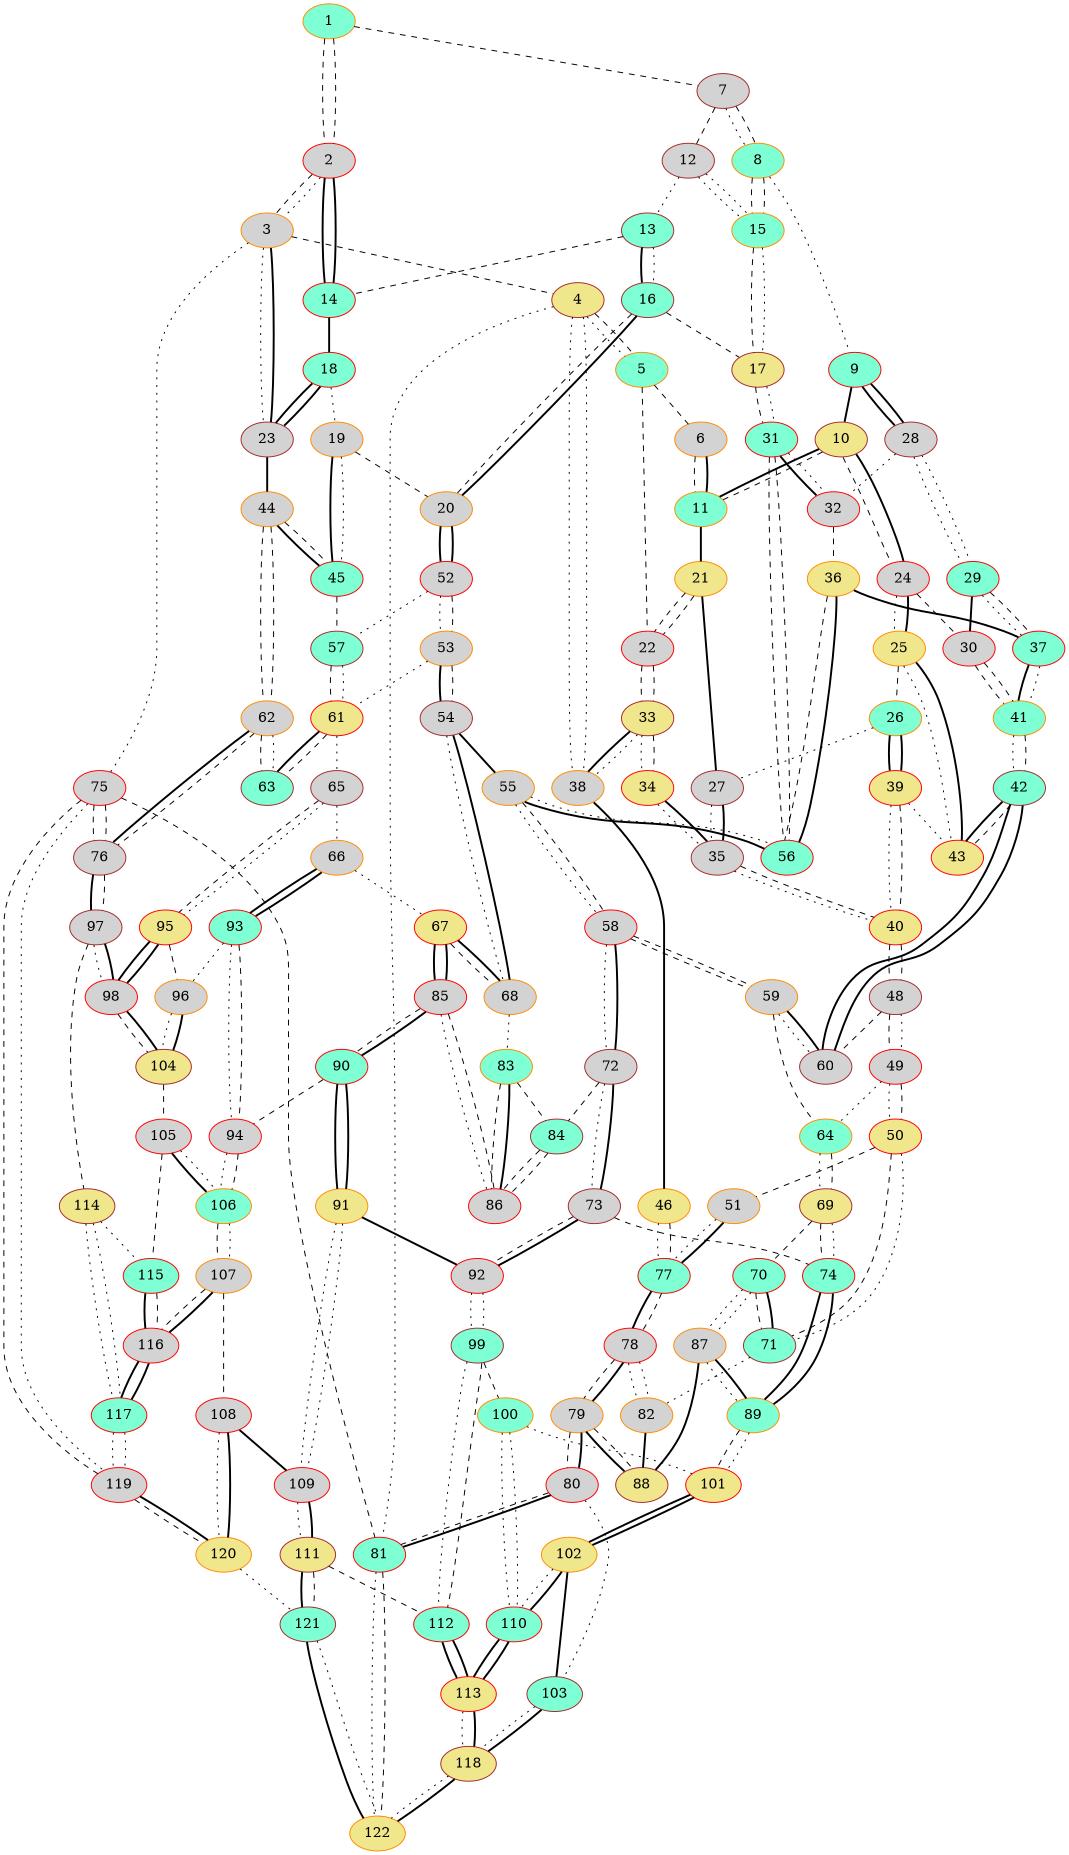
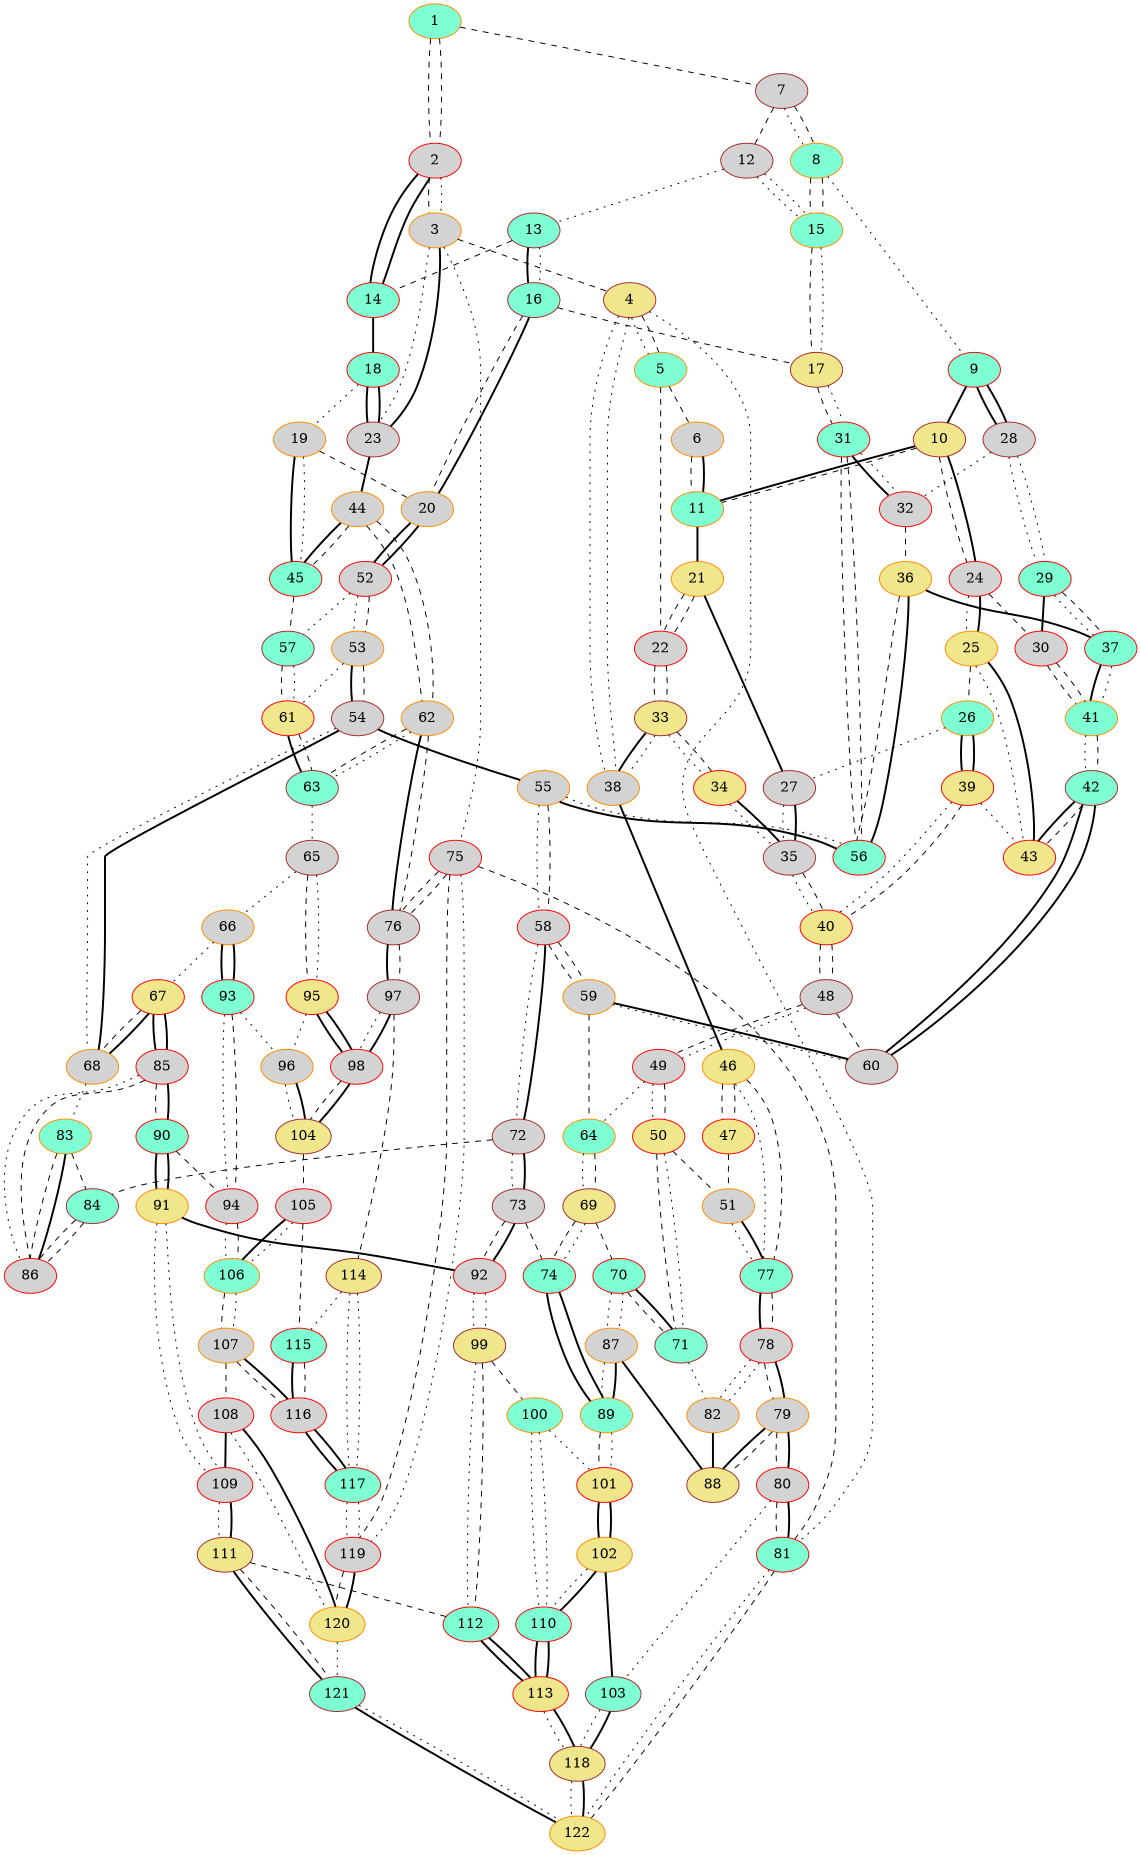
(337, 753) -> (312, 823)
(173, 962) -> (300, 1032)
none -> (728, 1136)
(477, 1346) -> (480, 1346)
